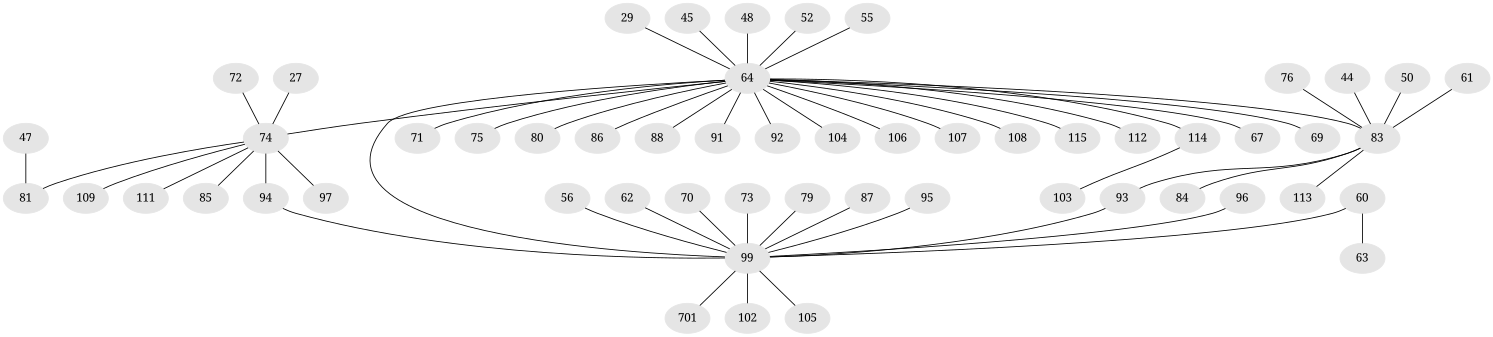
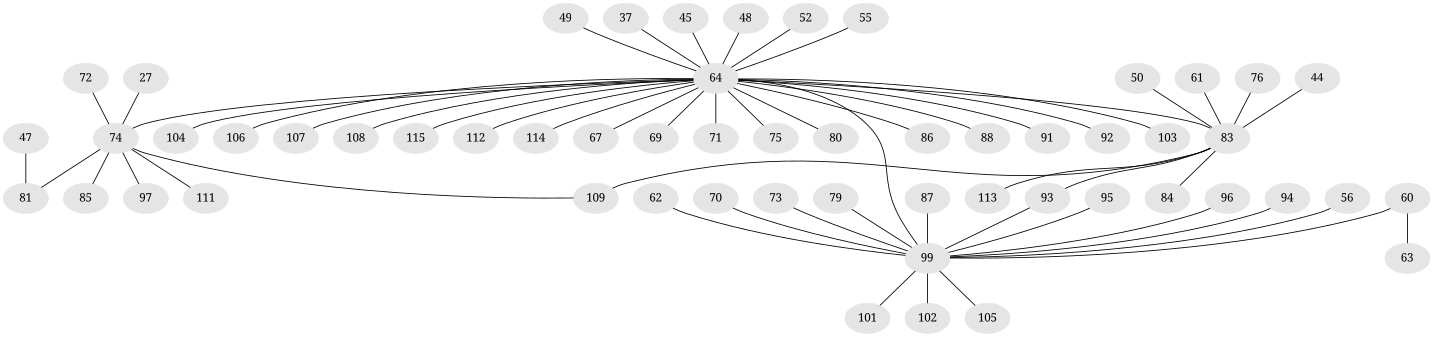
none -> (626, 18)
(628, 18) -> (566, 18)
(266, 168) -> none
none -> (912, 168)
(1130, 168) -> (946, 89)
(688, 318) -> (868, 318)
